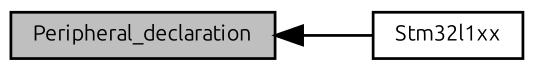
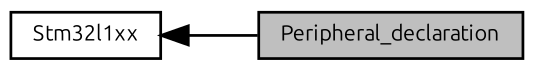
(338, 35) -> (223, 35)
